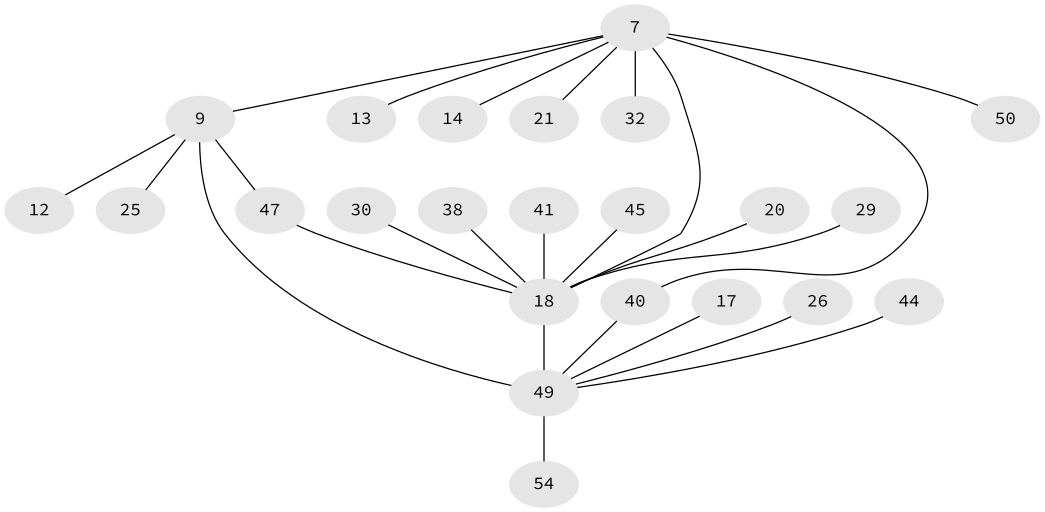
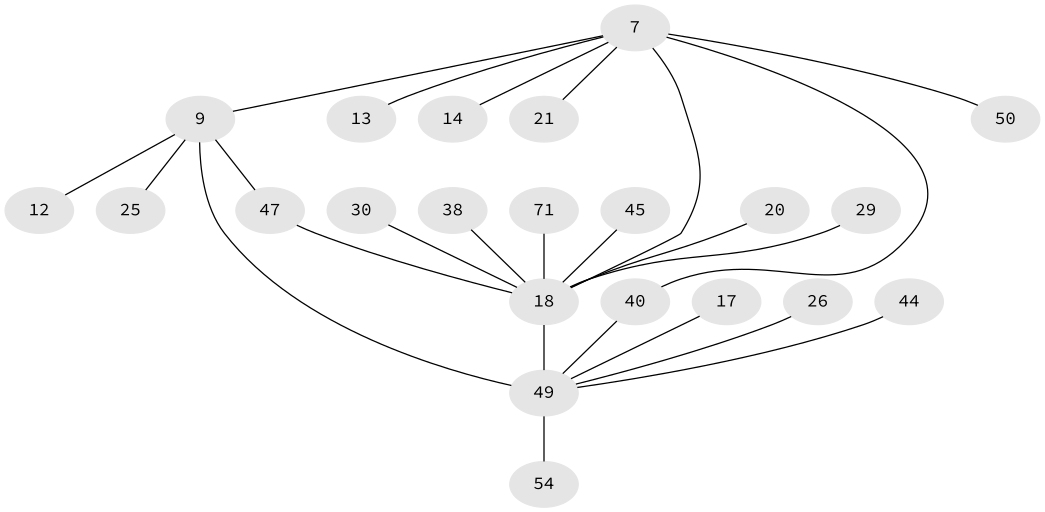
(635, 119) -> none
(544, 210) -> (544, 210)
